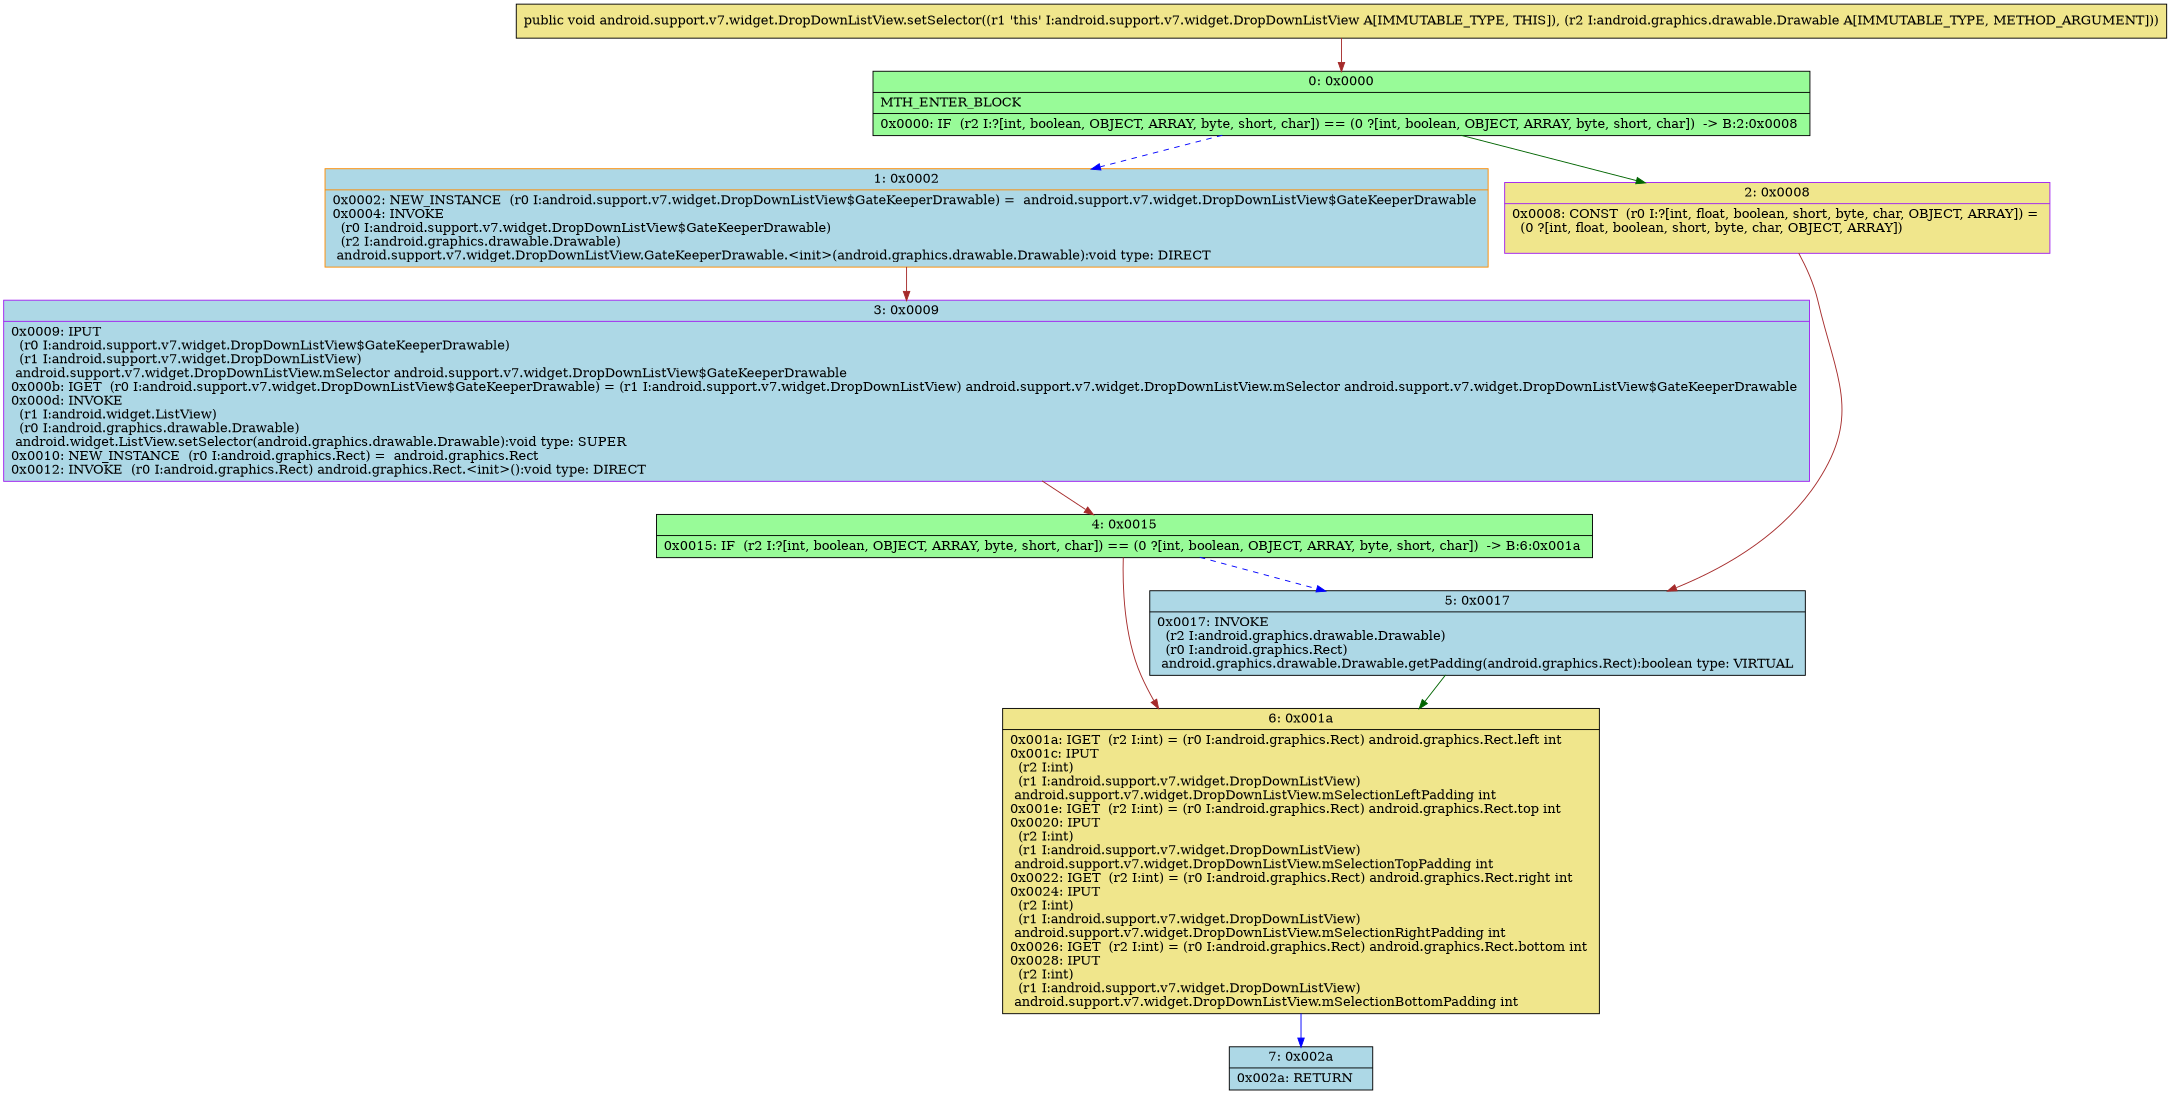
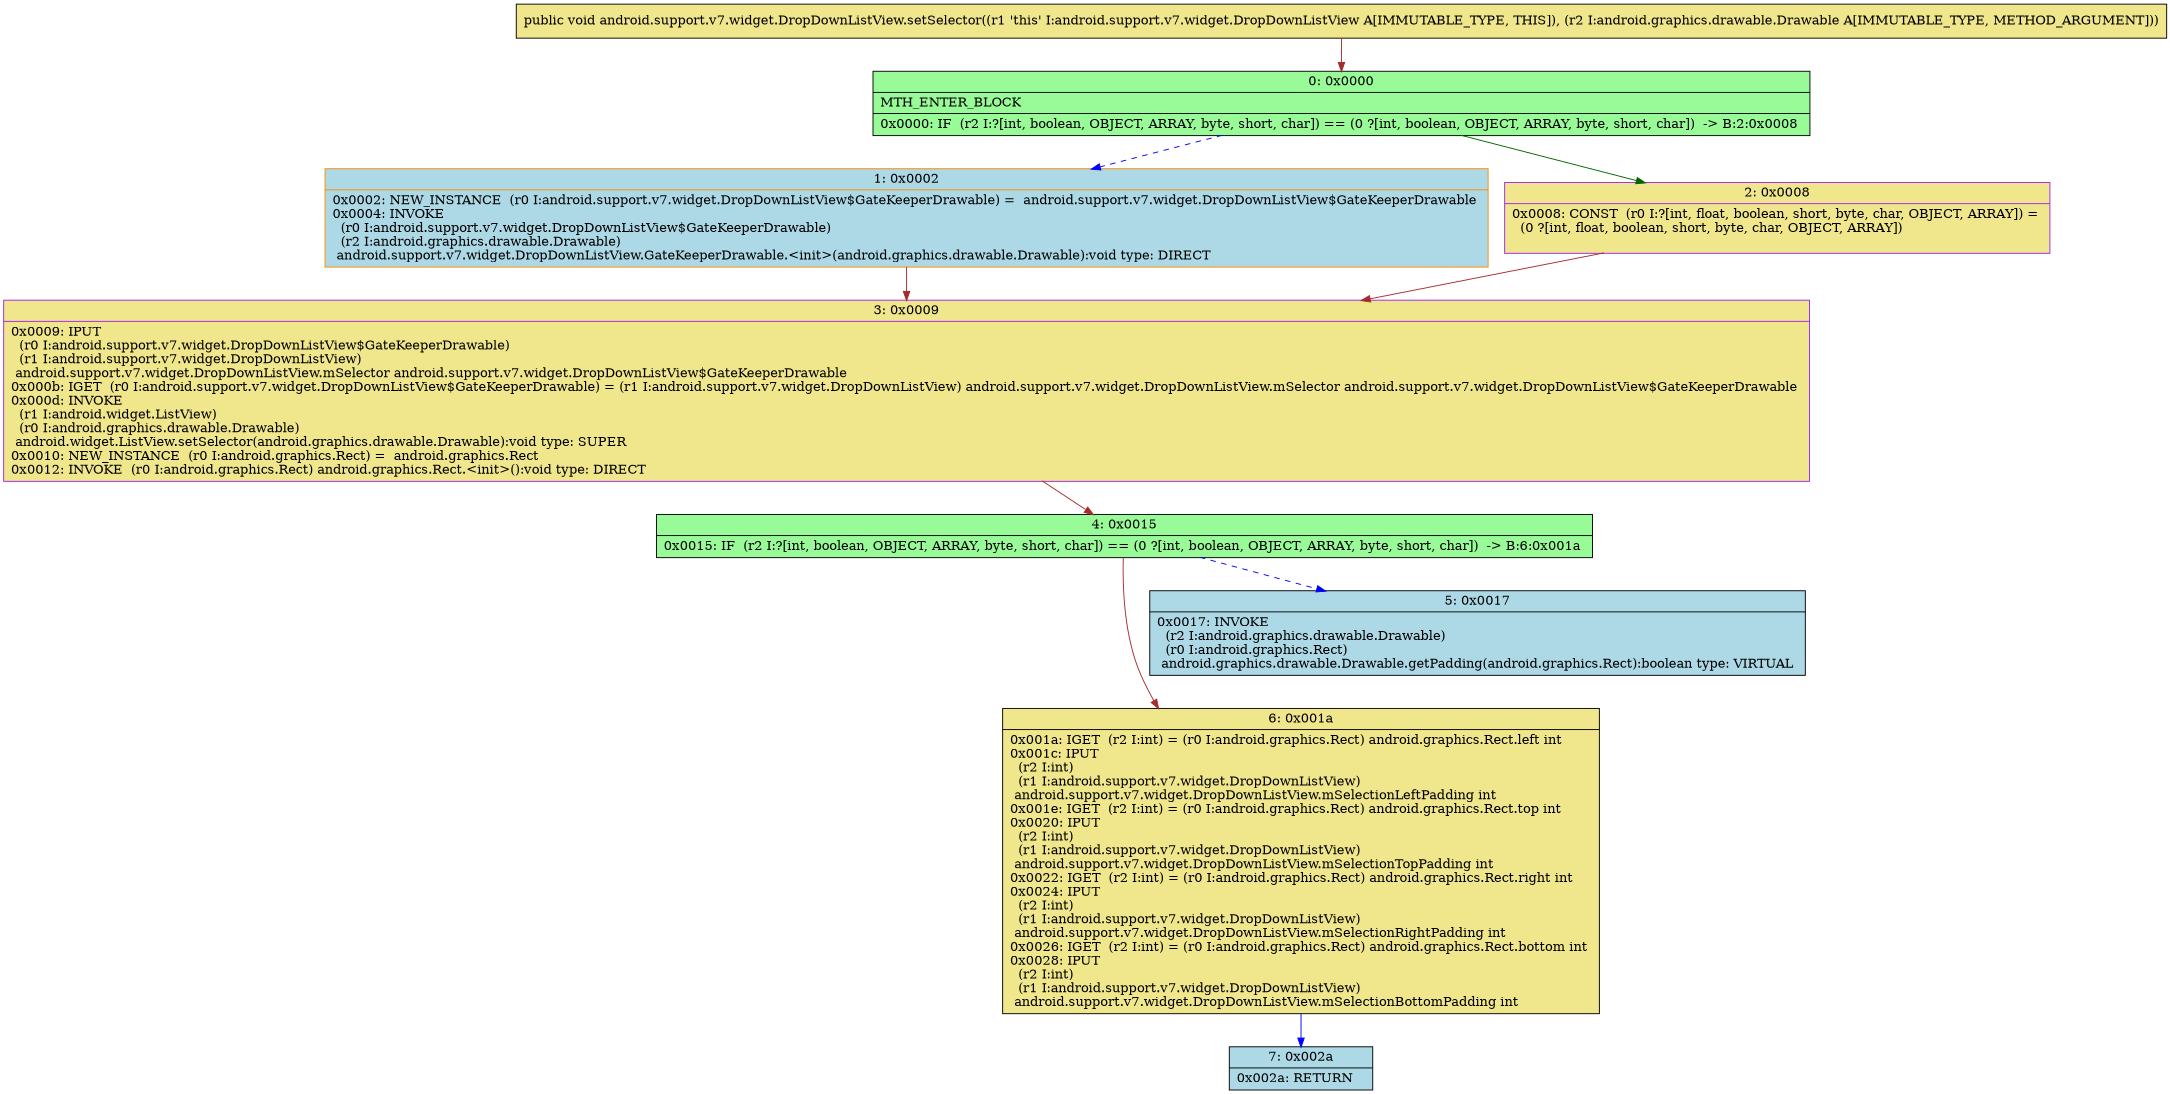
(907, 391) -> (907, 391)
(1832, 455) -> (1487, 276)
(1435, 688) -> none
